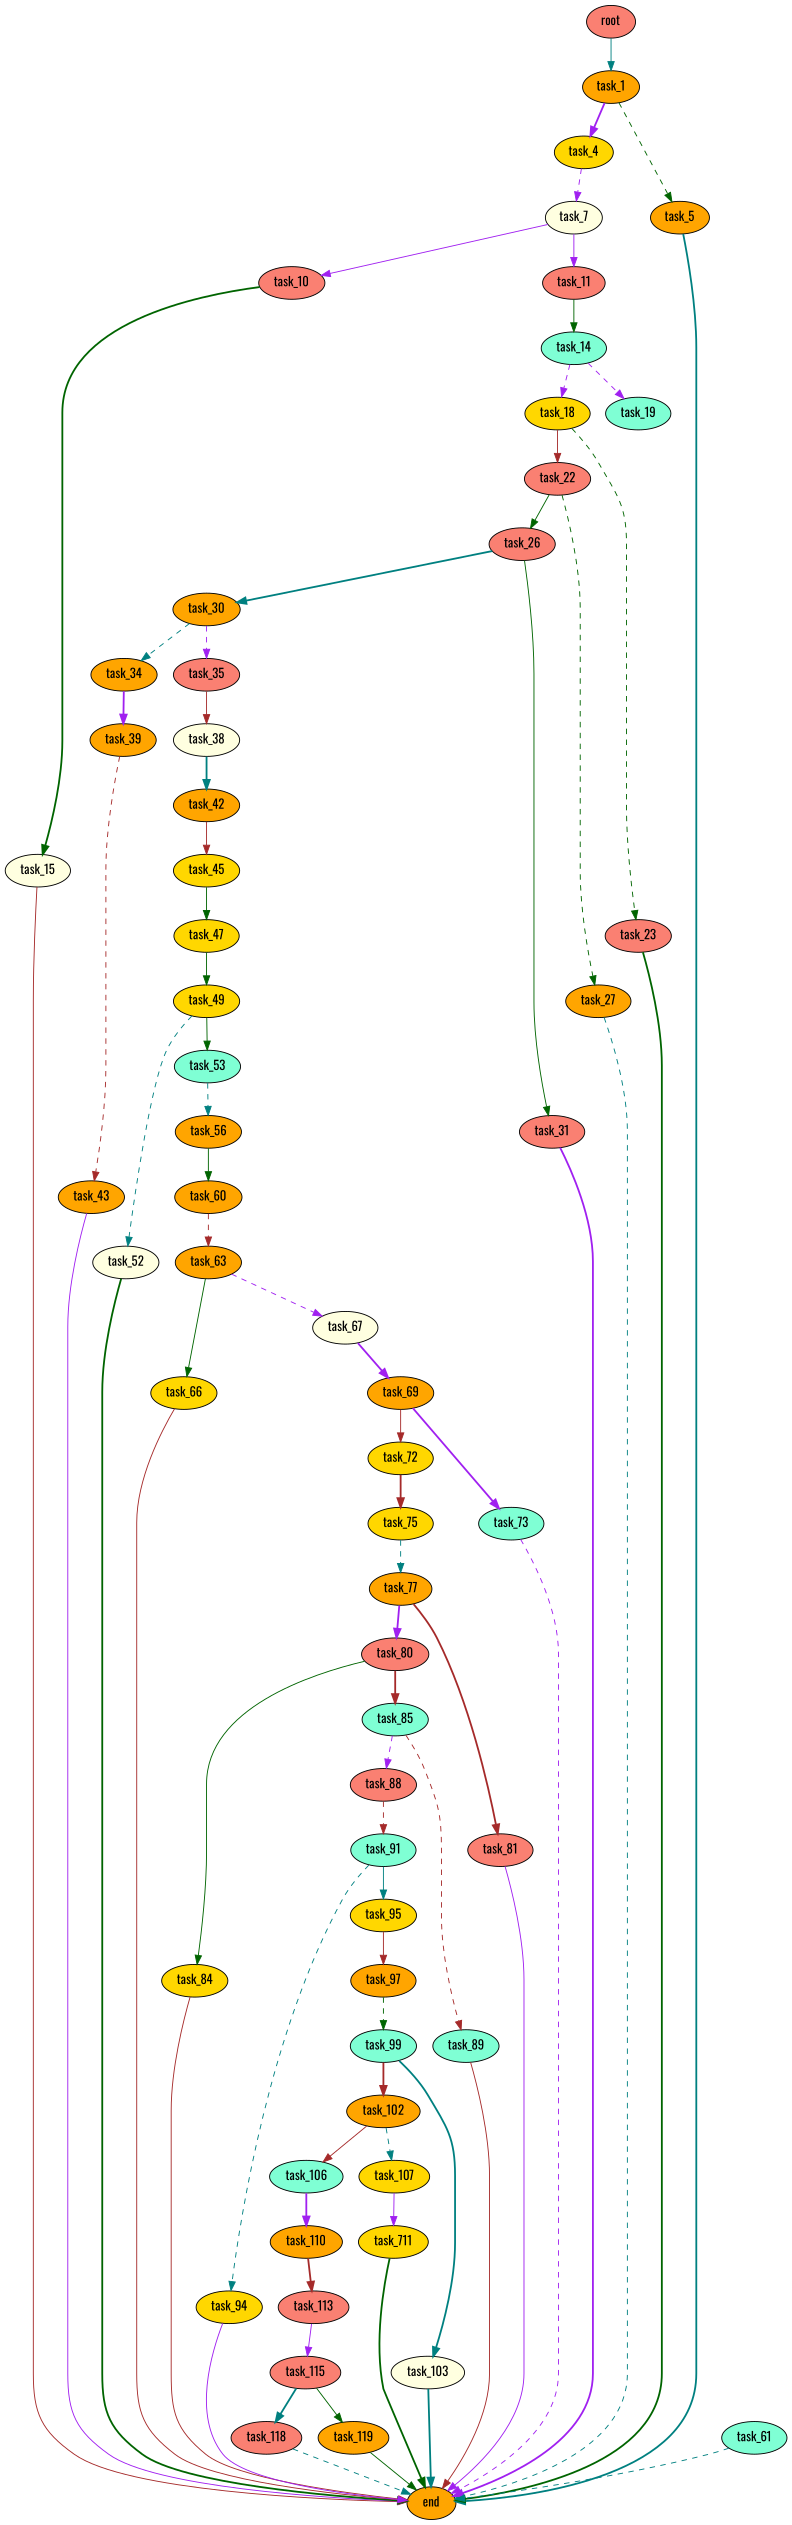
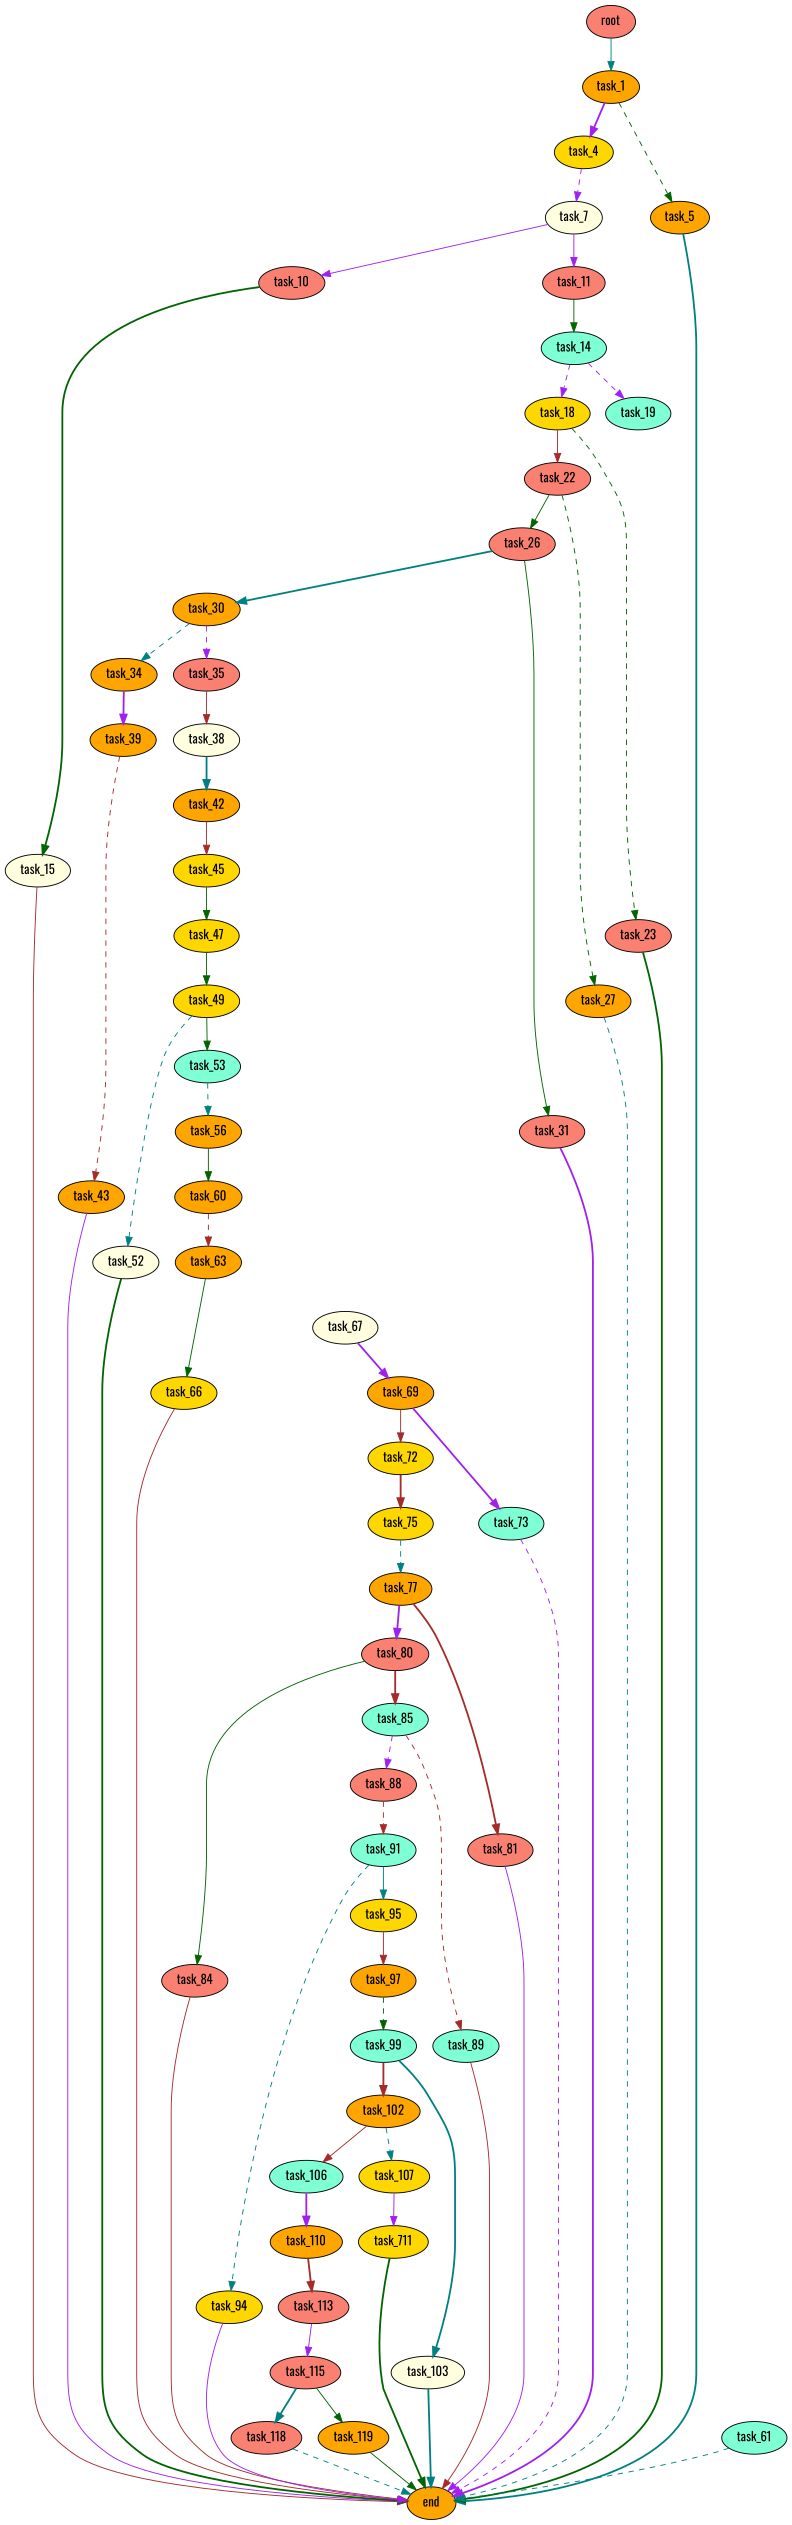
(273, 1293) -> none
(195, 1981) -> (195, 1981)
